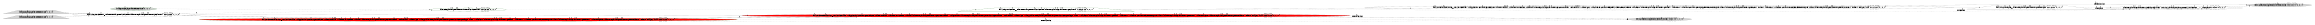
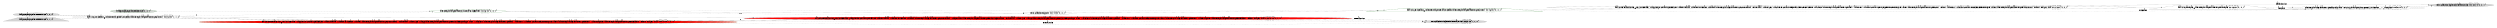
(36, 12) -> (36, 15)
none -> (1048, 13)
